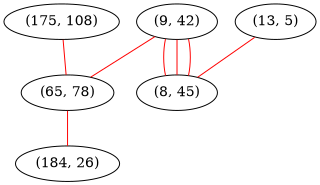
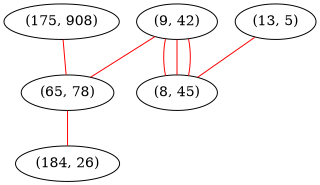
(62, 22) -> (62, 22)
